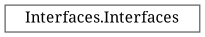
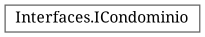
(102, 19) -> (102, 19)
